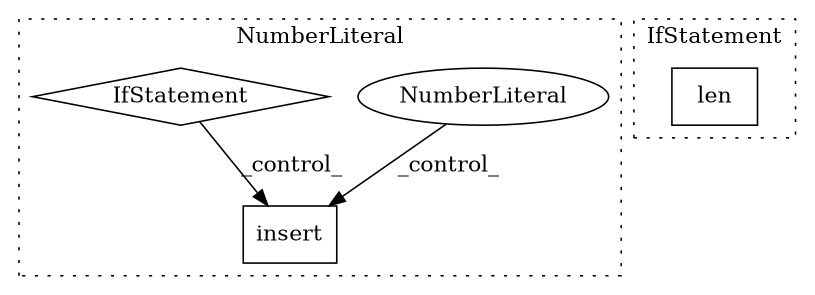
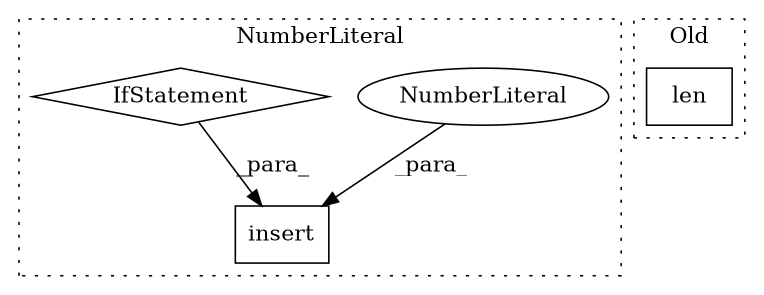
(715, 37) -> (689, 37)
(292, 166) -> (273, 166)
(448, 166) -> (431, 166)
